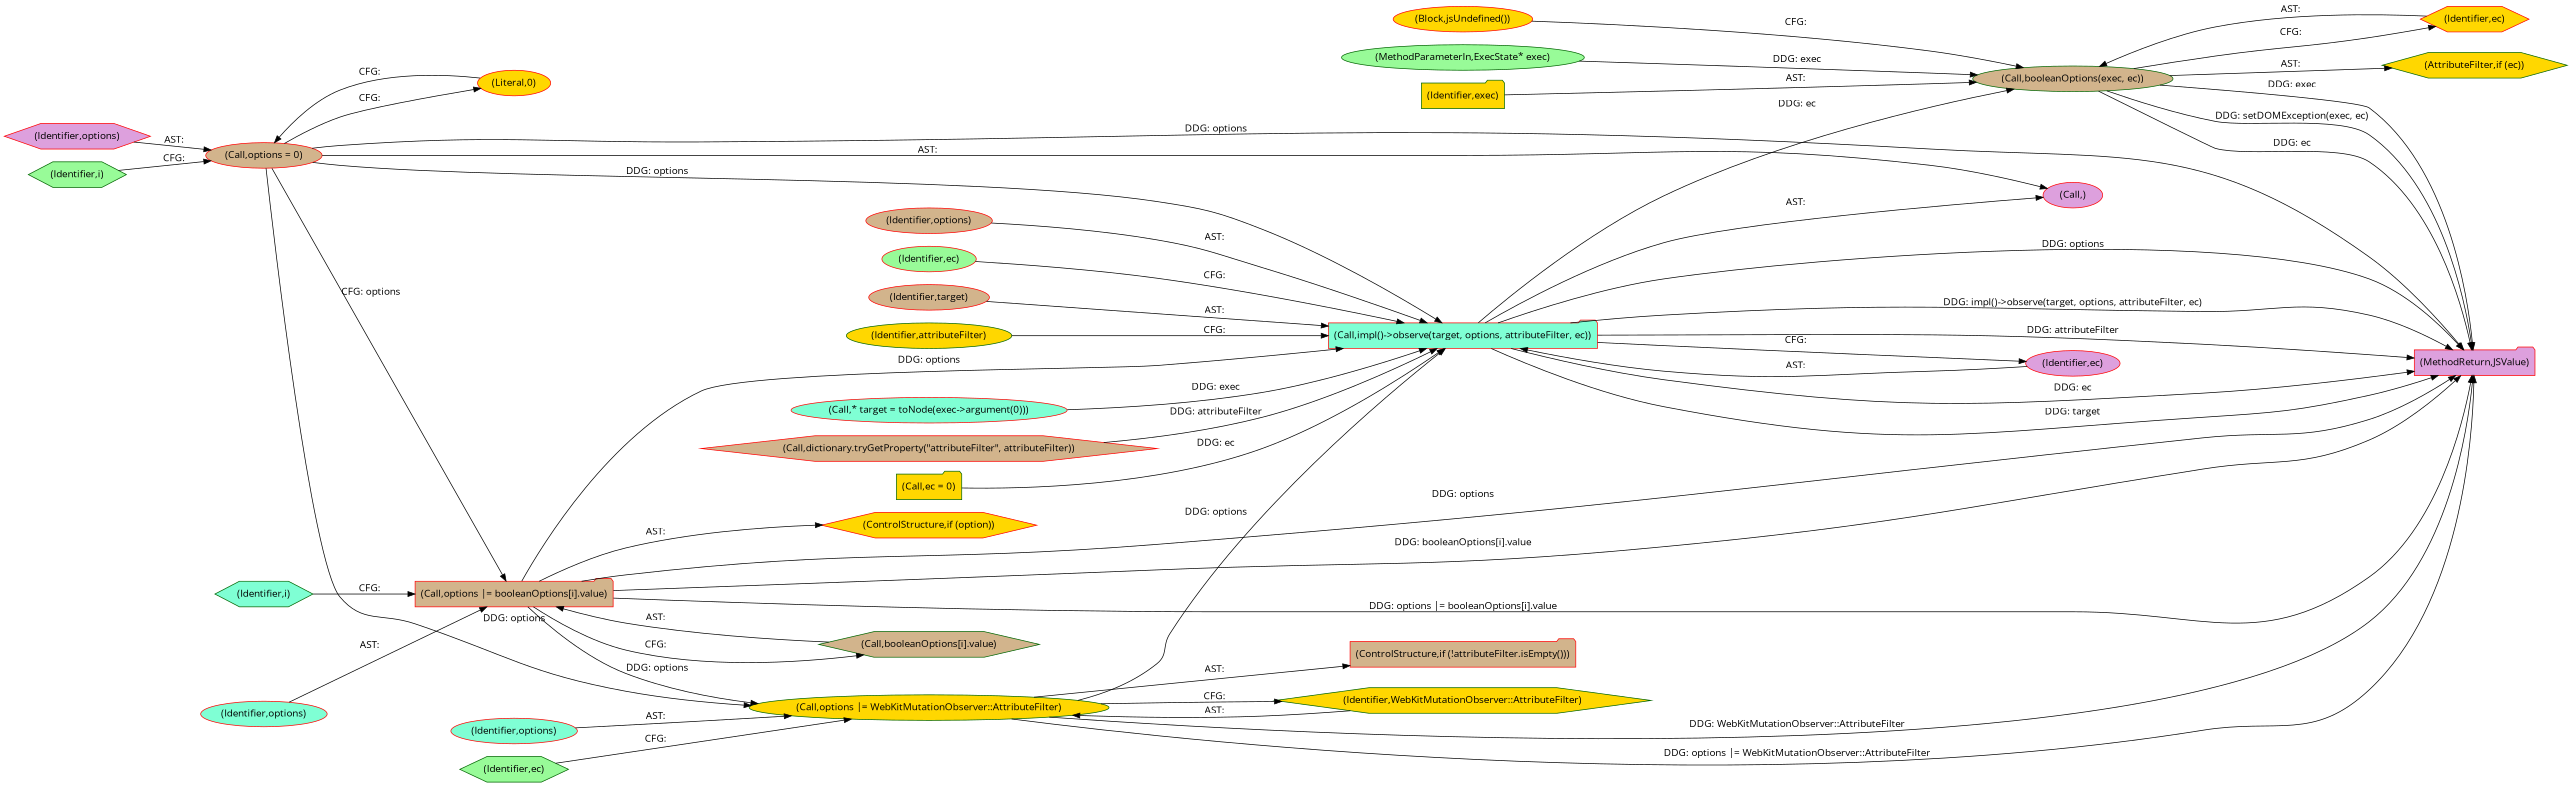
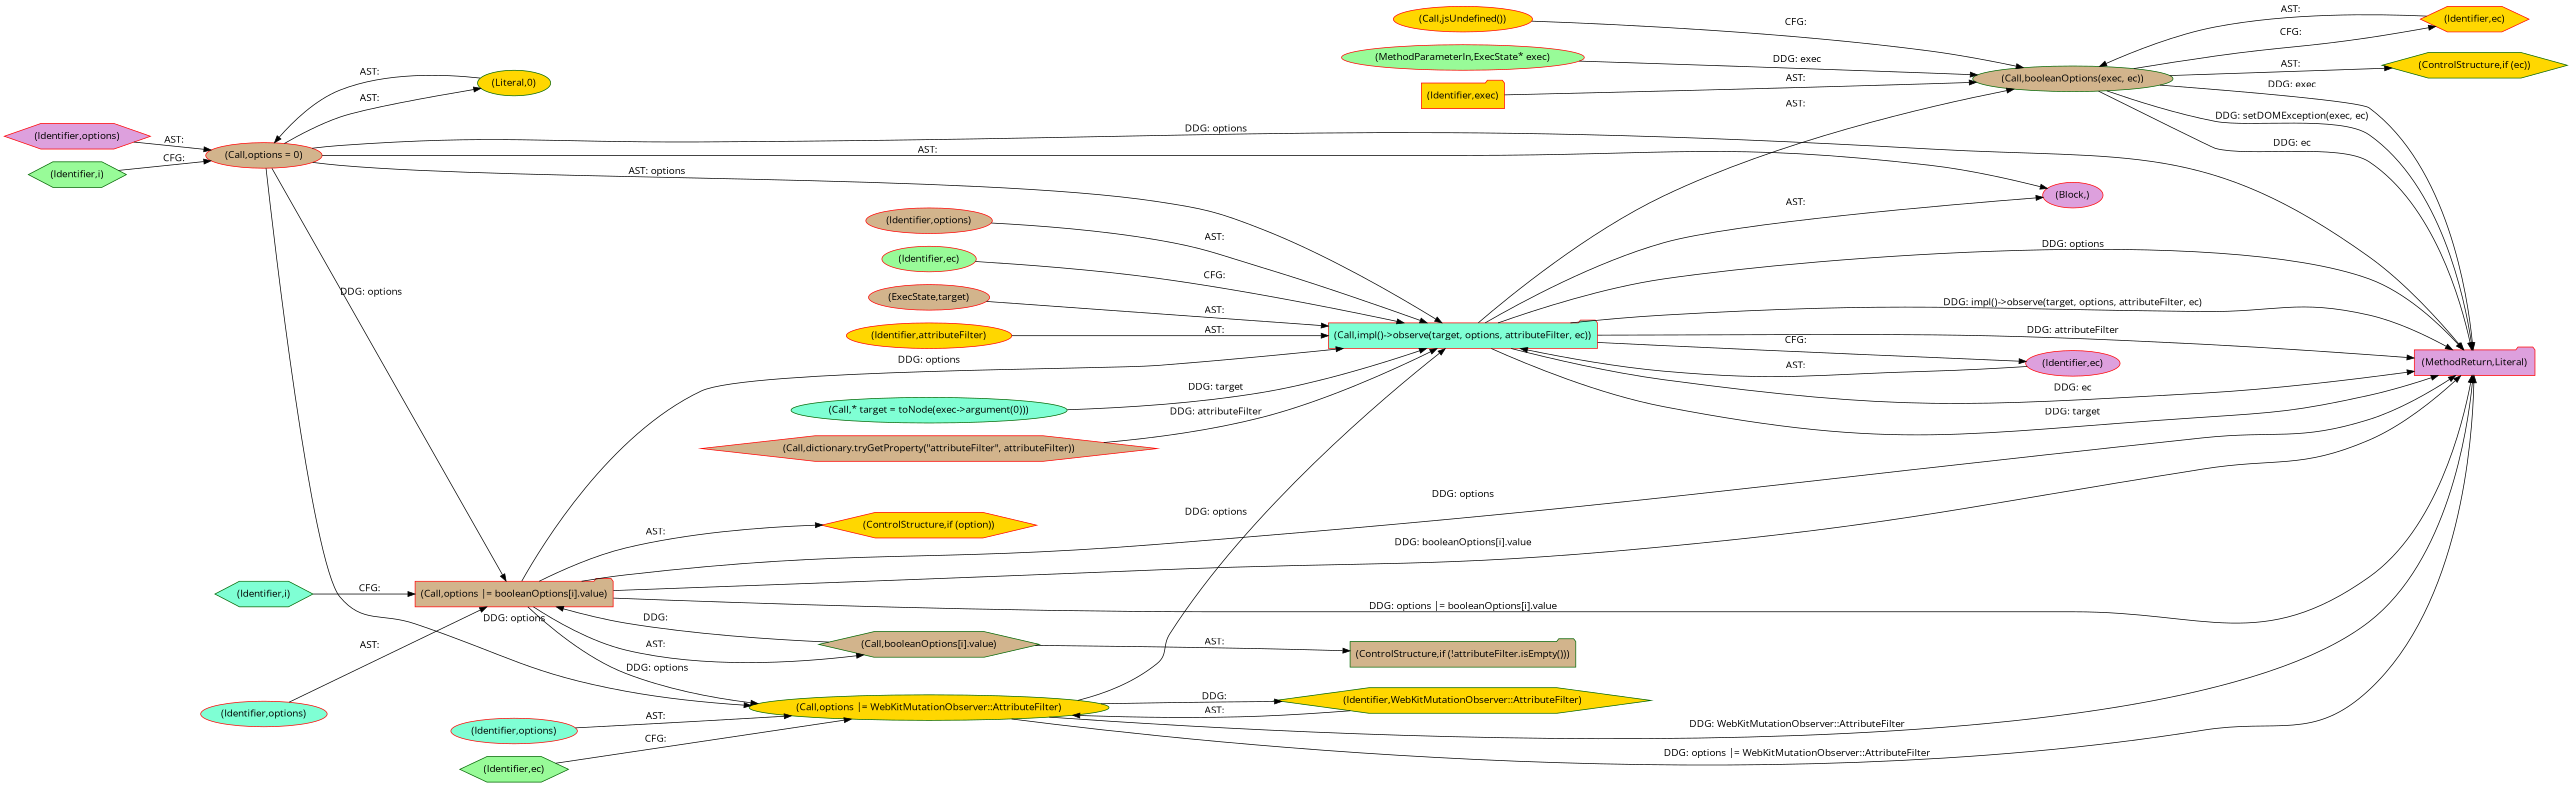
(1463, 19) -> (1463, 19)
(1463, 57) -> (1463, 57)
(2475, 65) -> (2475, 65)
(371, 72) -> (371, 72)
(514, 83) -> (514, 83)
(1463, 96) -> (1463, 96)
(371, 98) -> (371, 98)
(1797, 104) -> (1797, 104)
(657, 171) -> (657, 171)
(2073, 195) -> (2073, 195)
(371, 292) -> (371, 292)
(929, 297) -> (929, 297)
(1216, 330) -> (1216, 330)
(929, 336) -> (929, 336)
(2475, 363) -> (2475, 363)
(1216, 387) -> (1216, 387)
(929, 410) -> (929, 410)
(929, 487) -> none
(657, 618) -> (657, 618)
(657, 645) -> (657, 645)
(1463, 654) -> (1463, 654)
(1188, 682) -> (1189, 647)
(1216, 697) -> (1216, 697)
